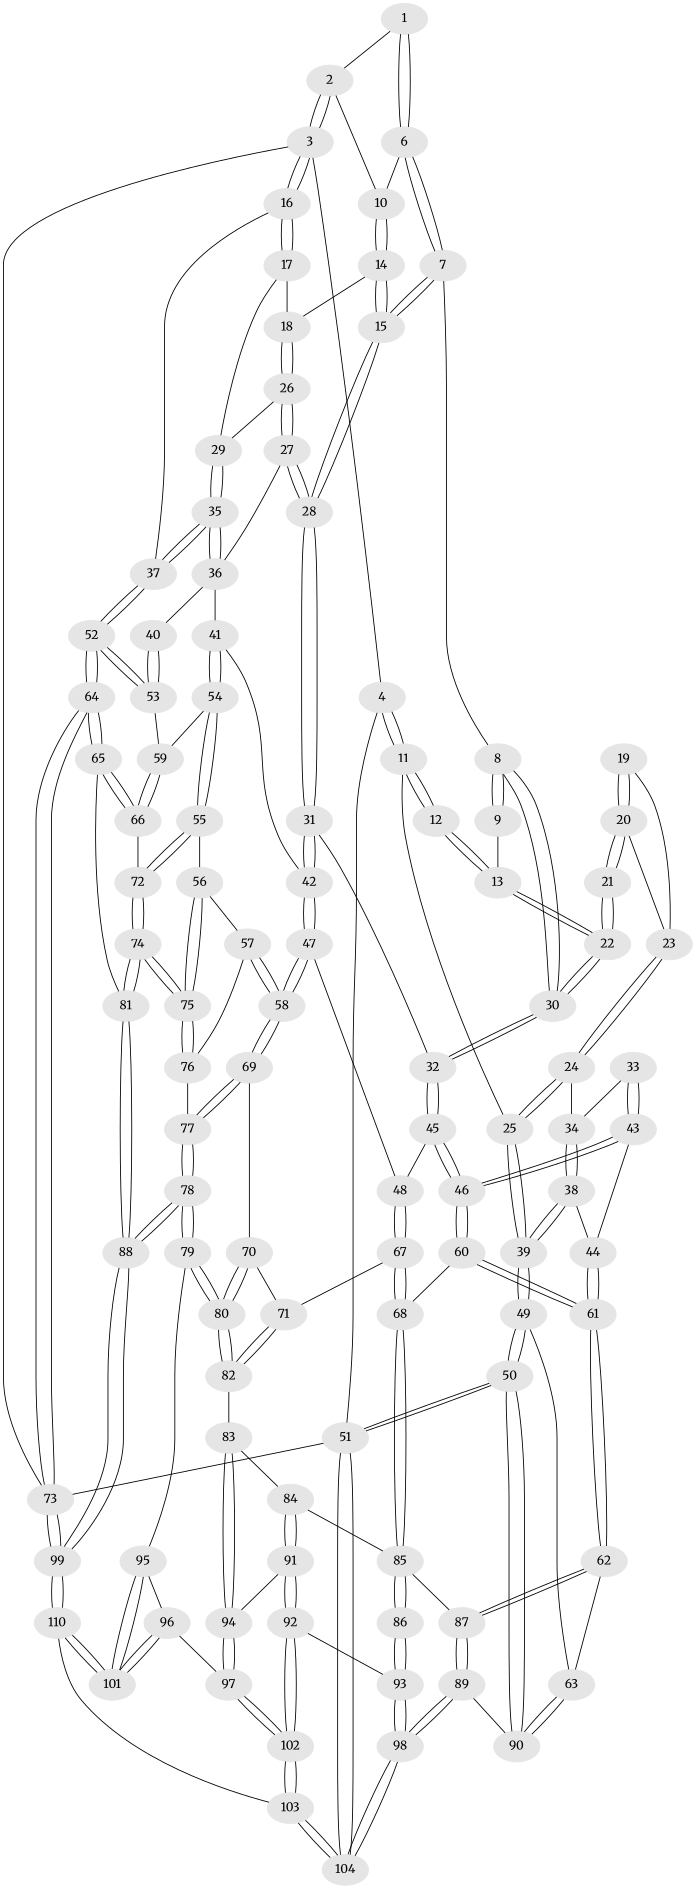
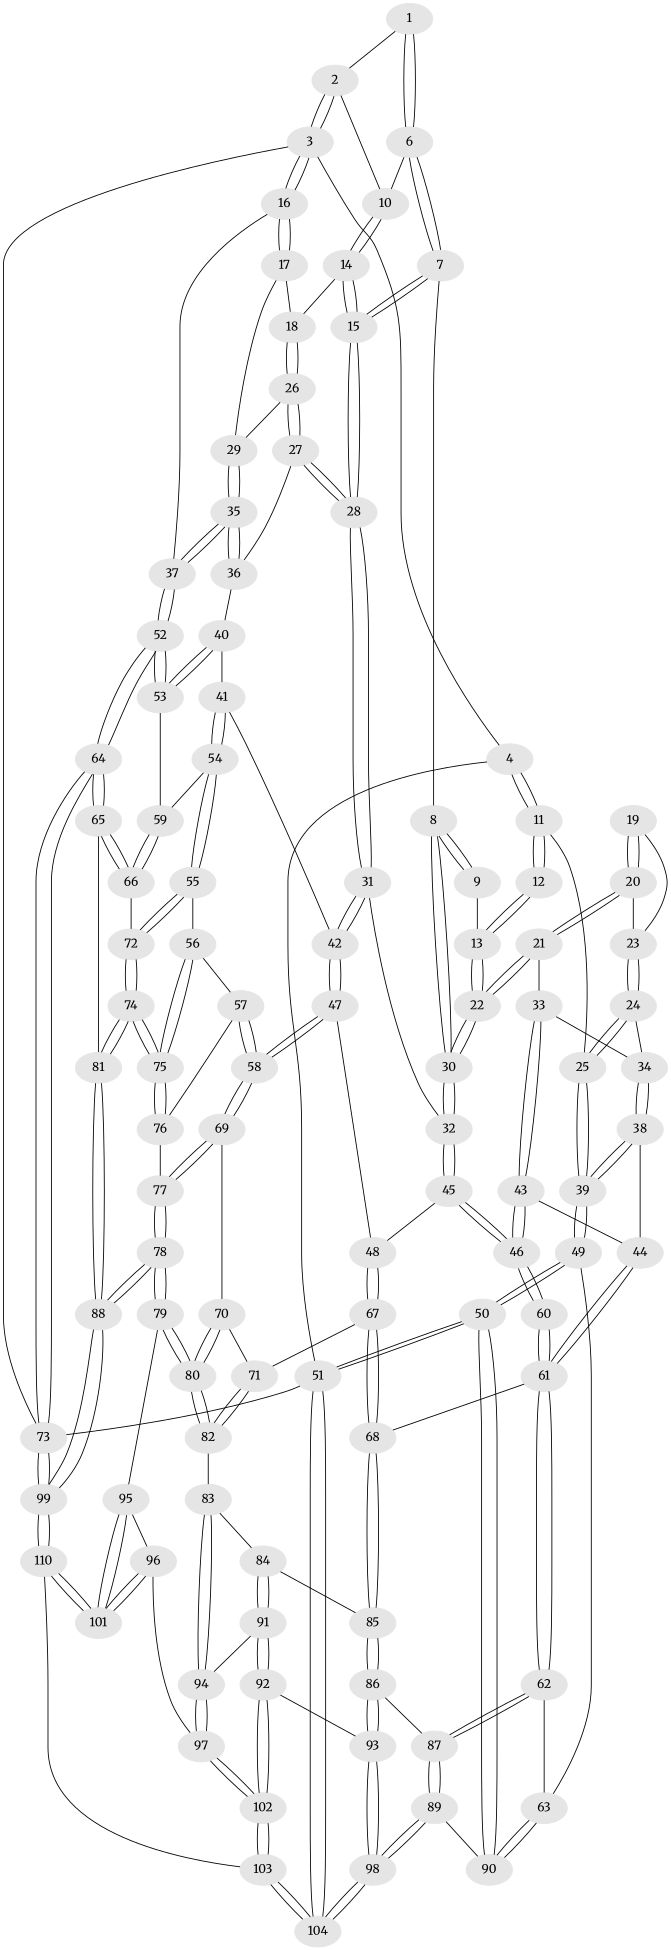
(215, 605) -> (222, 667)
none -> (539, 975)
(431, 1284) -> (459, 1407)
(431, 1592) -> (404, 1716)
